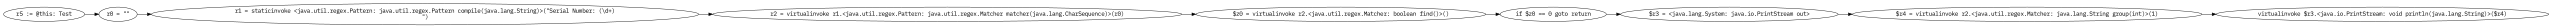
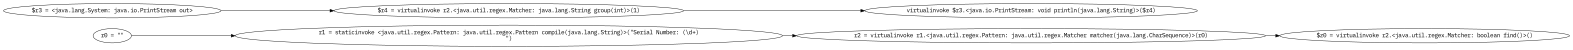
(44, 14) -> none
(1553, 14) -> none
